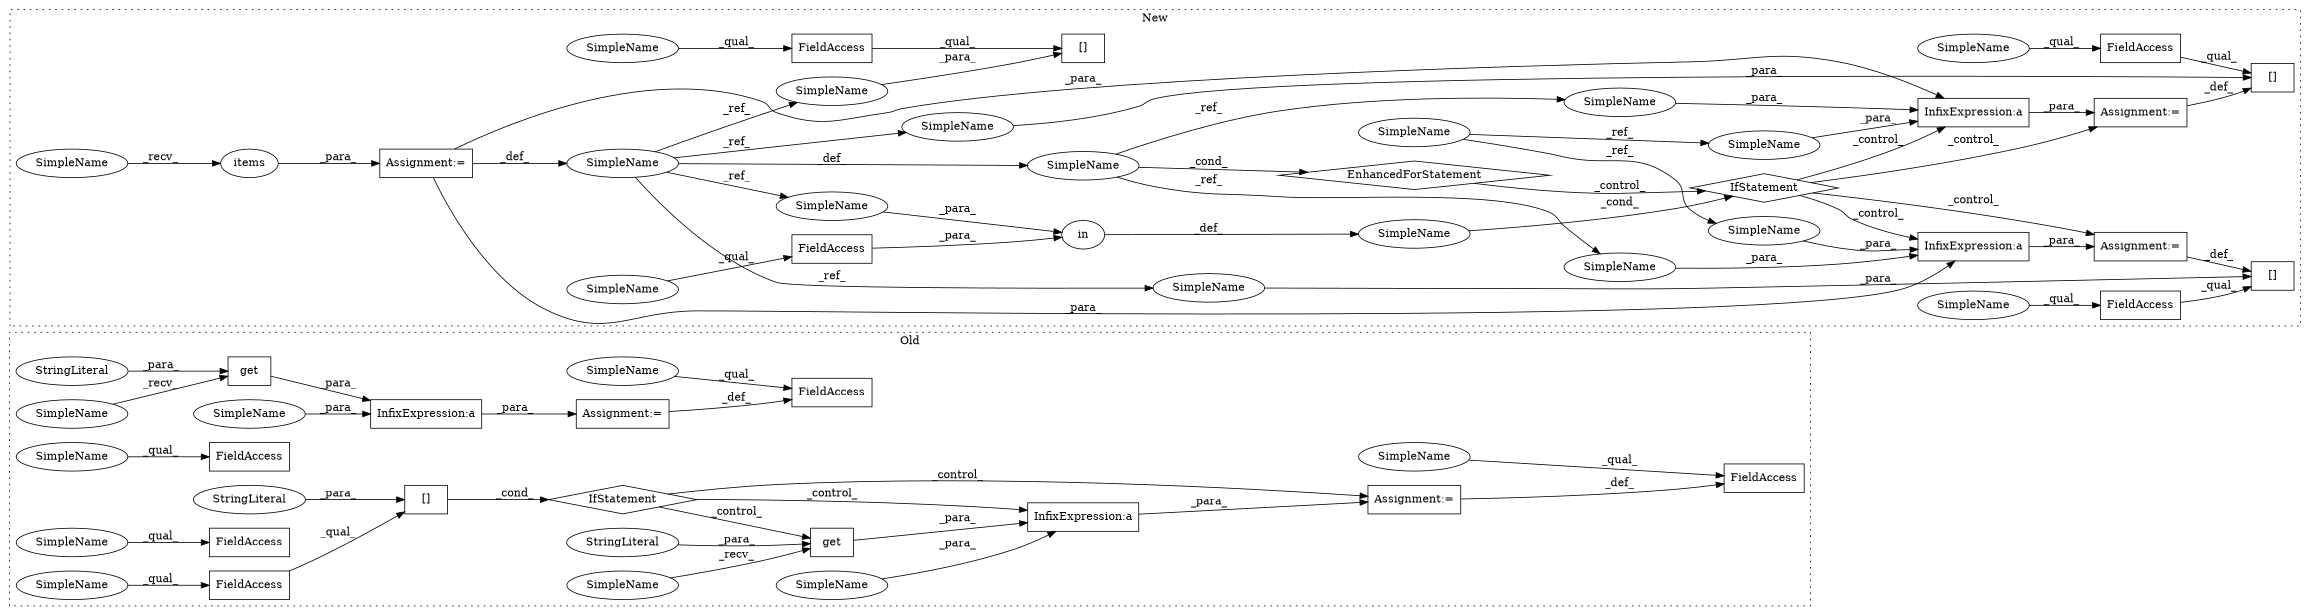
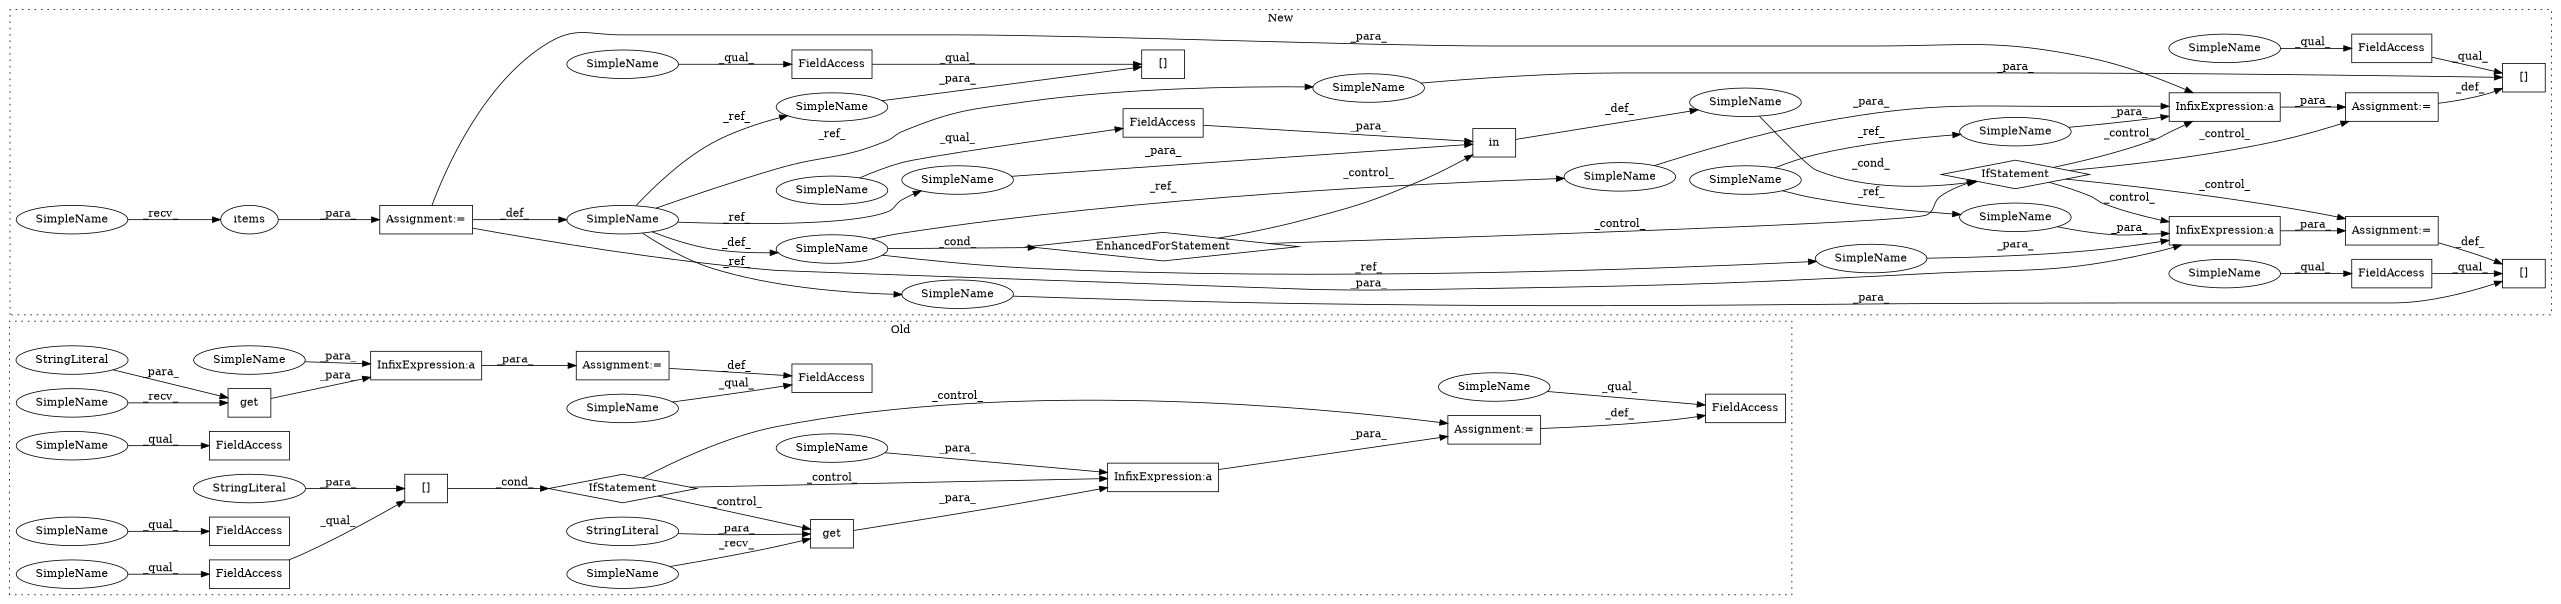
none -> (1345, 209)
(1083, 235) -> (1494, 143)
